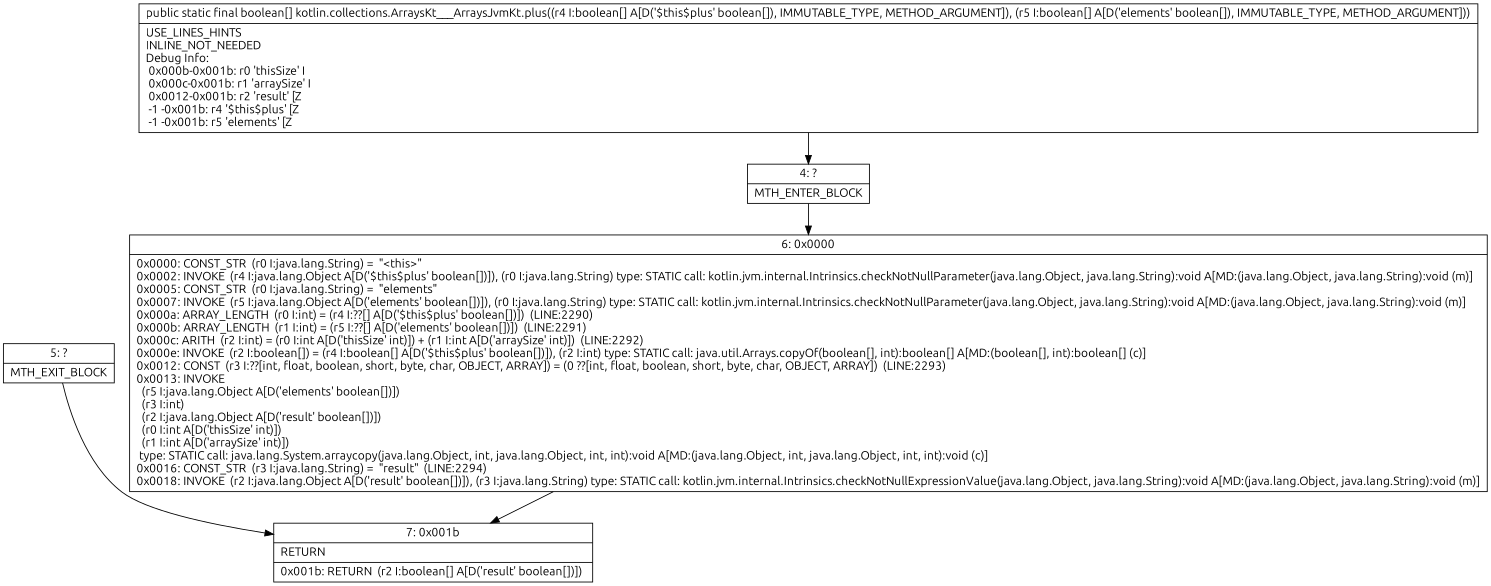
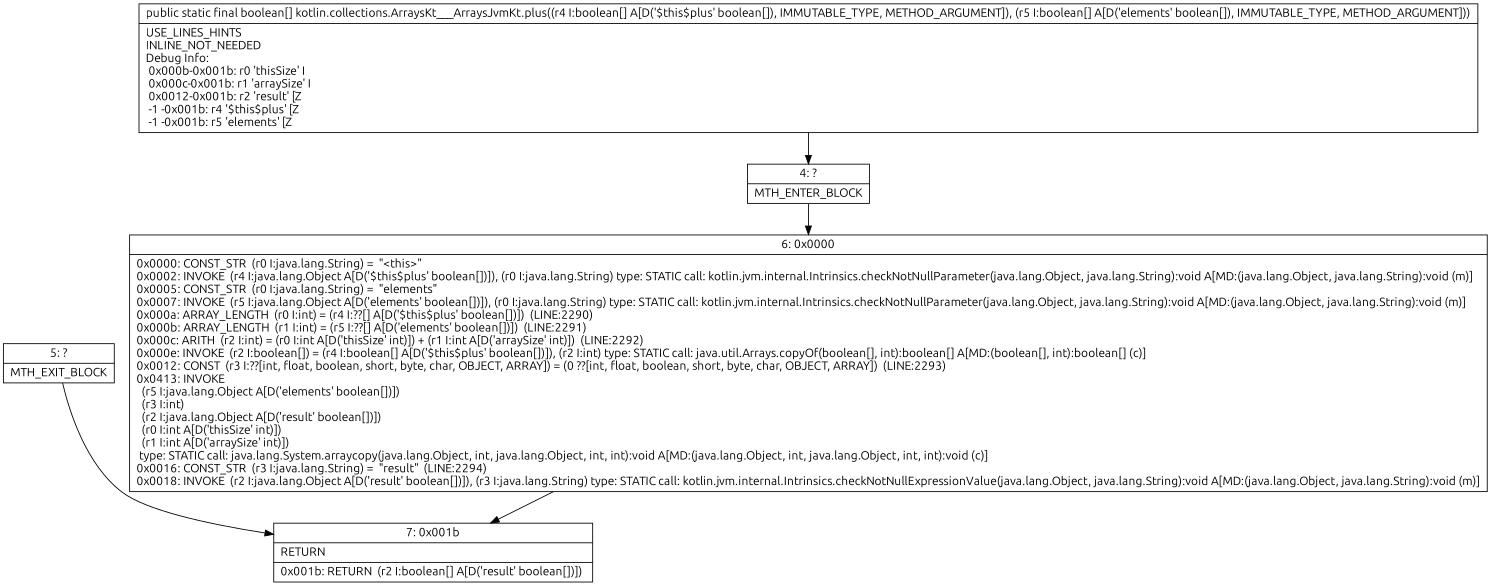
(183, 379) -> (183, 379)
